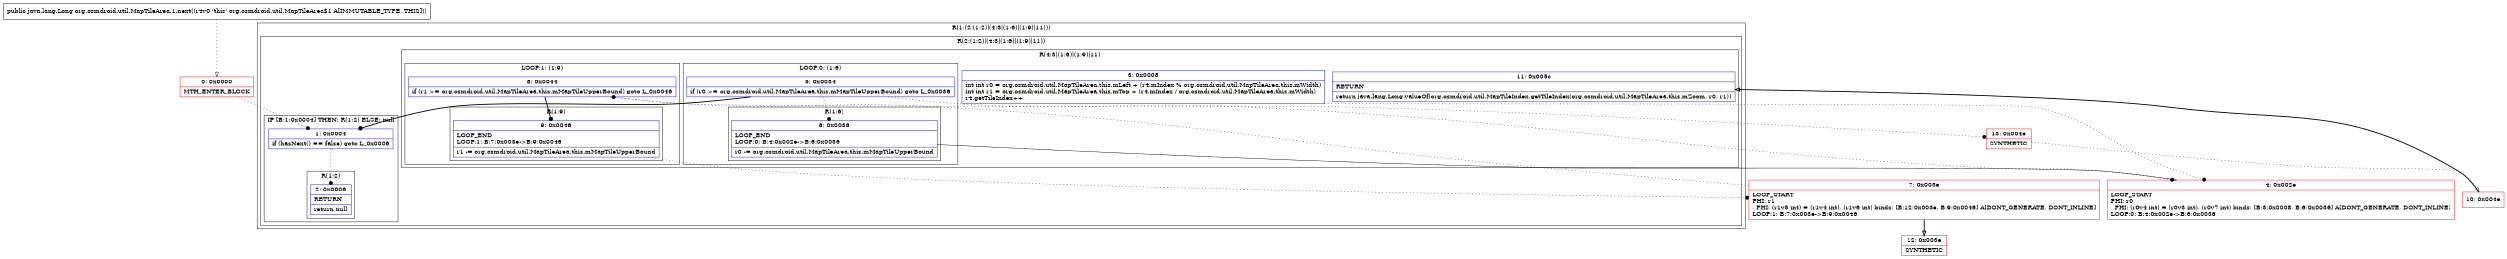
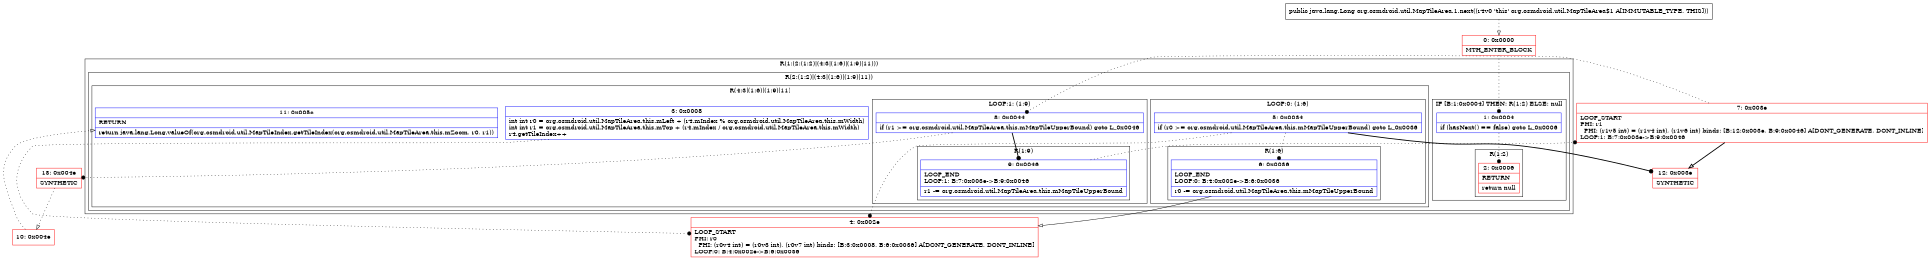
(2119, 103) -> (11, 152)
(555, 104) -> (1530, 147)
(331, 200) -> (1499, 178)
